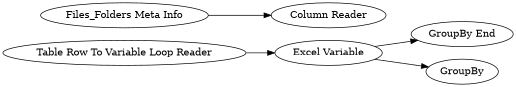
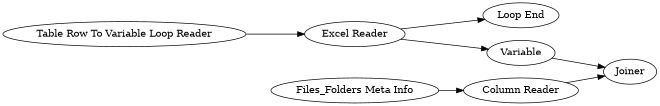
(462, 34) -> (521, 15)
(329, 53) -> (355, 34)
(462, 72) -> (521, 53)
none -> (630, 72)
